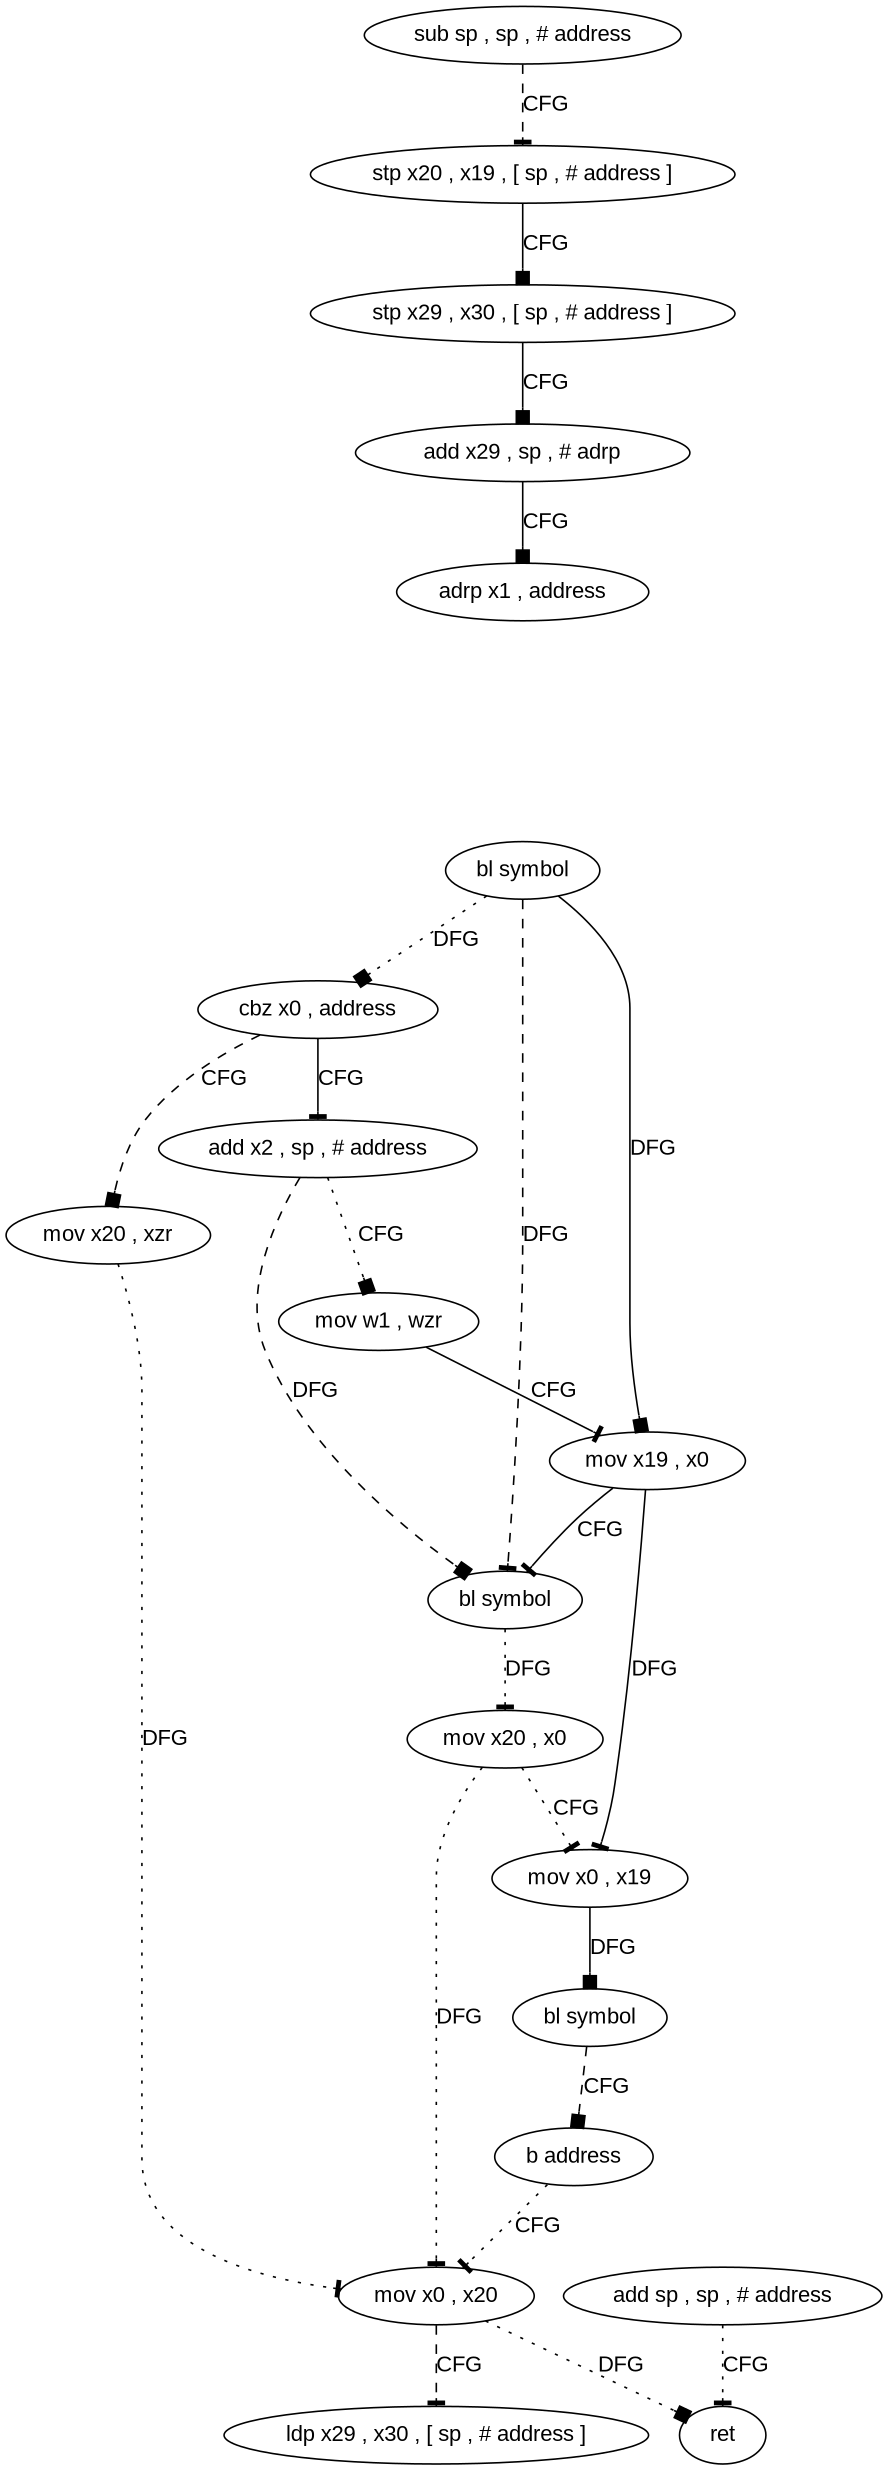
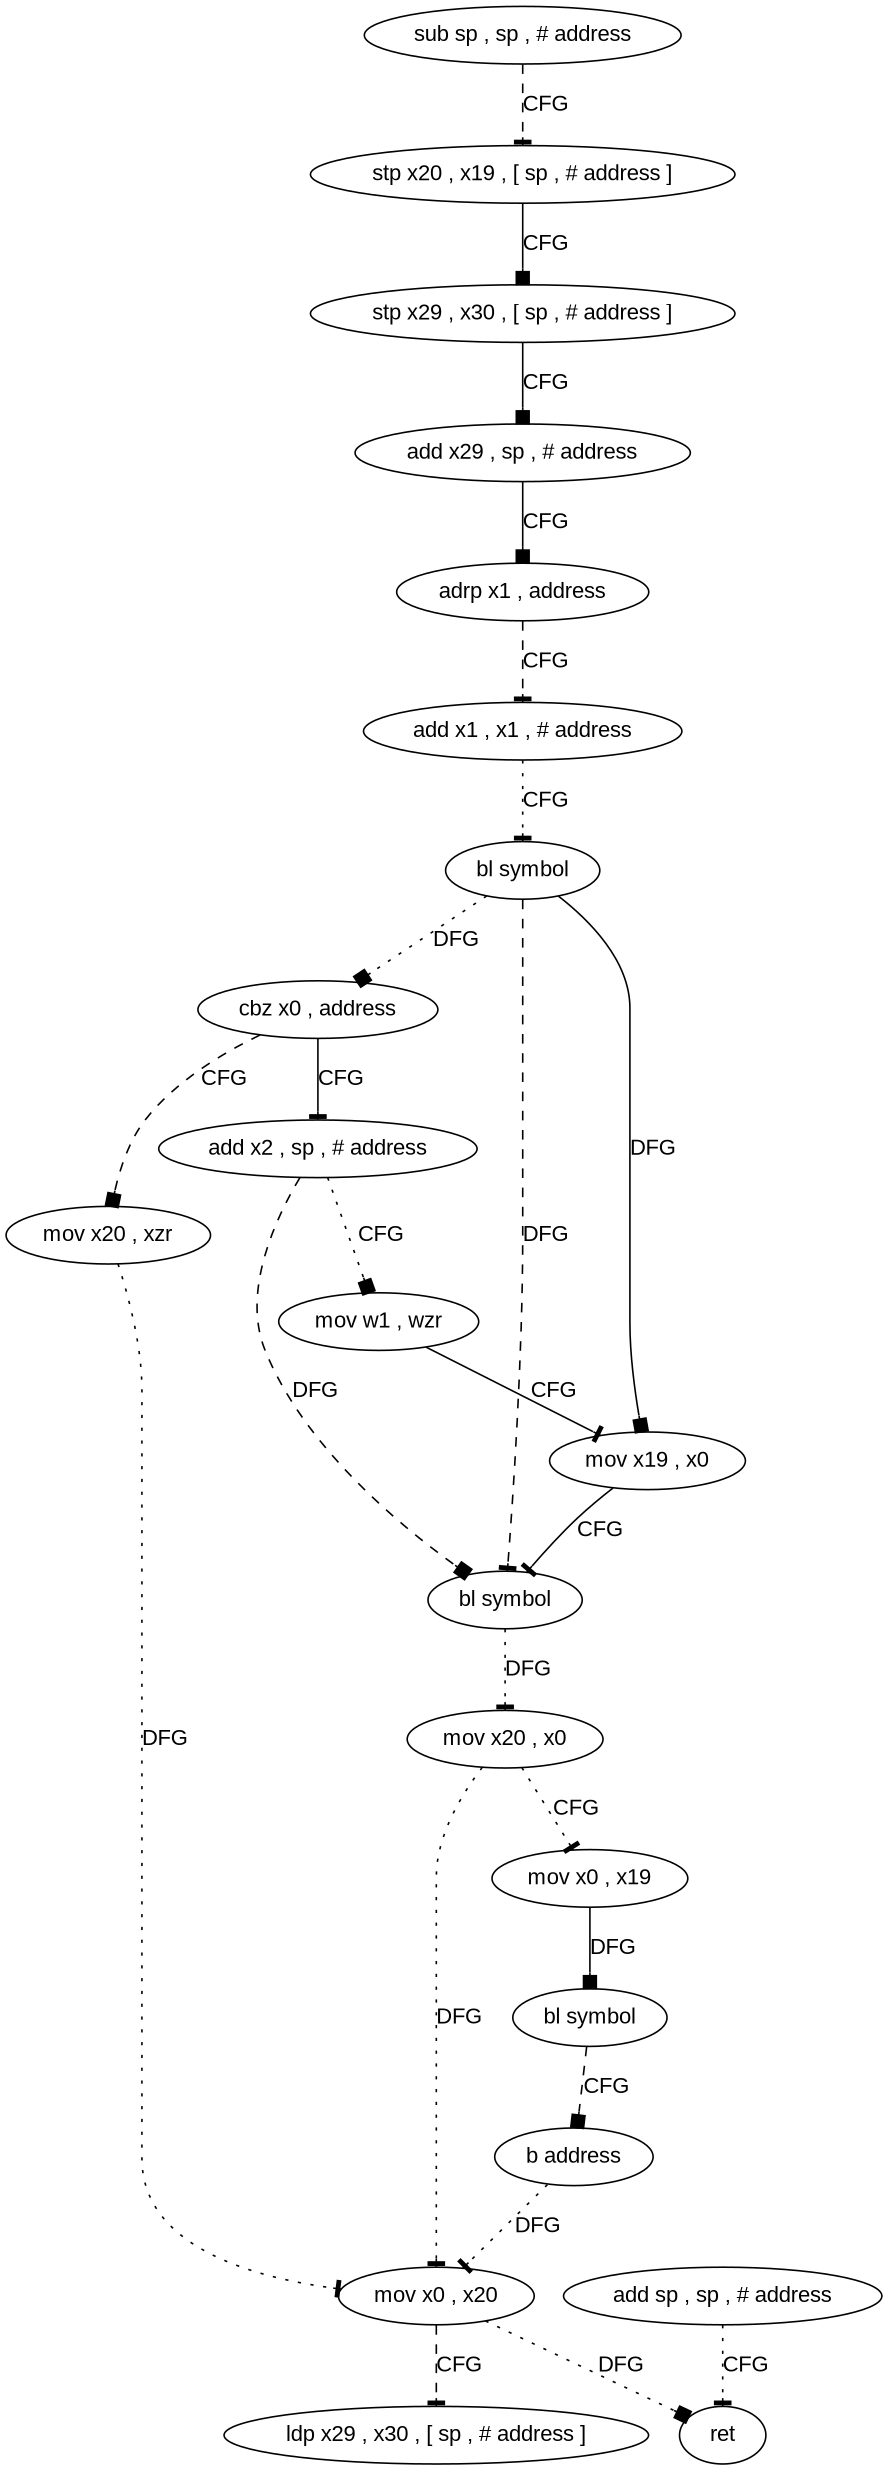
(523, 453) -> (523, 453)
none -> (523, 731)
(629, 1667) -> none
(539, 2226) -> (539, 2226)
